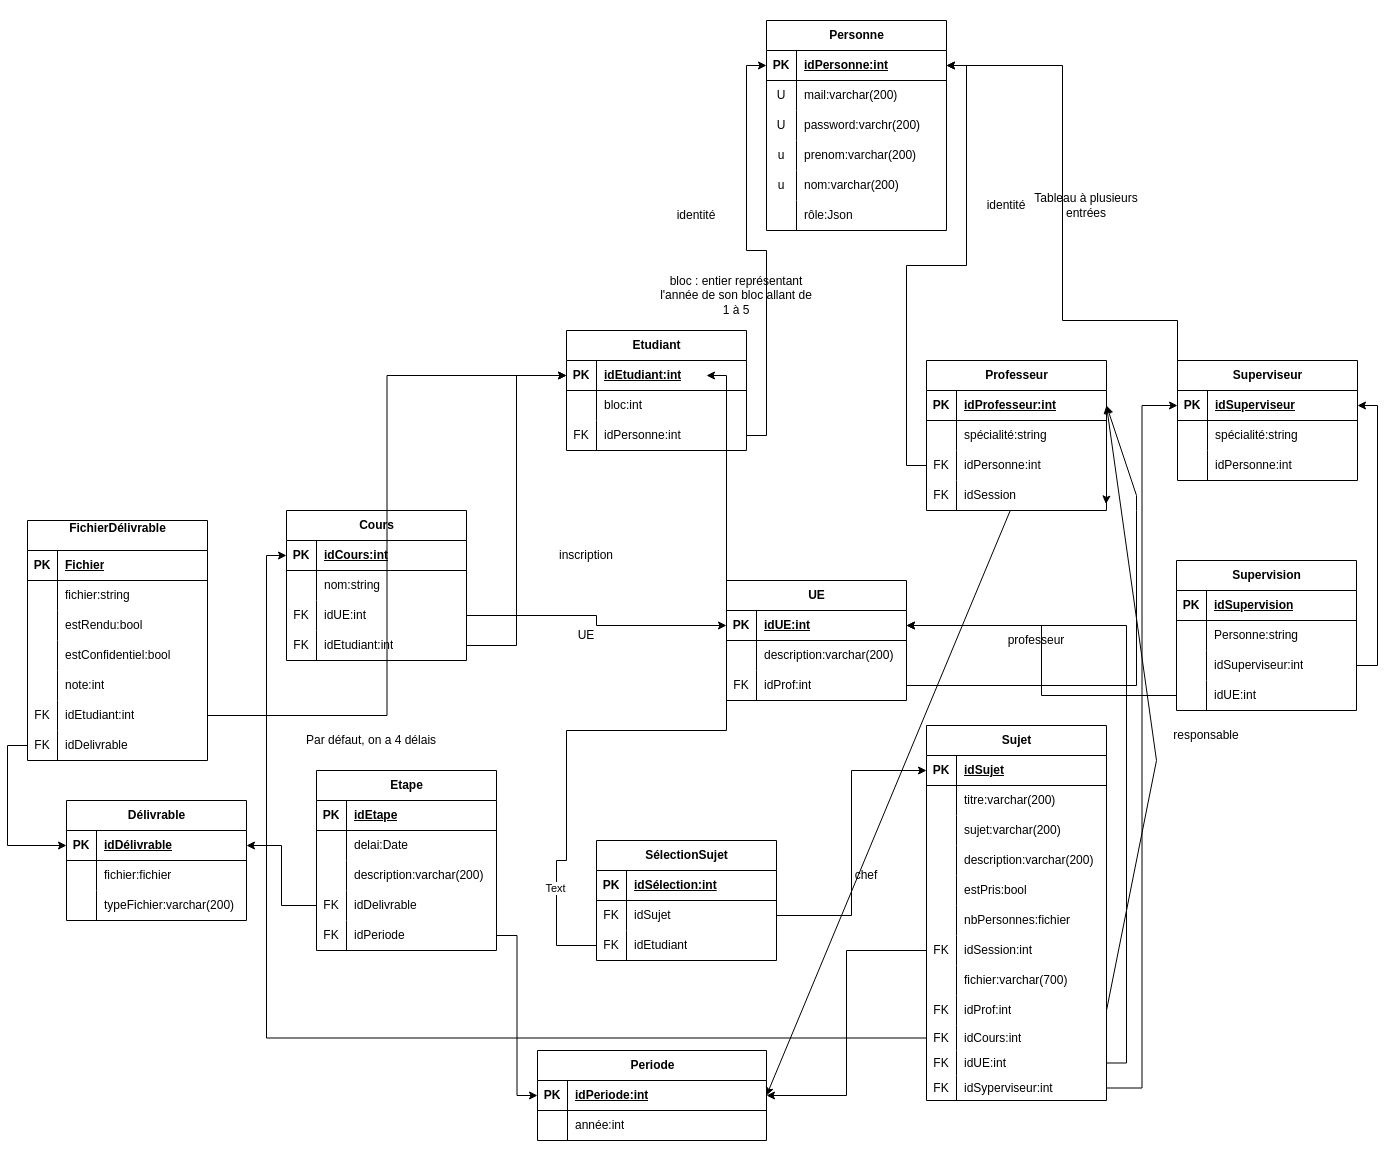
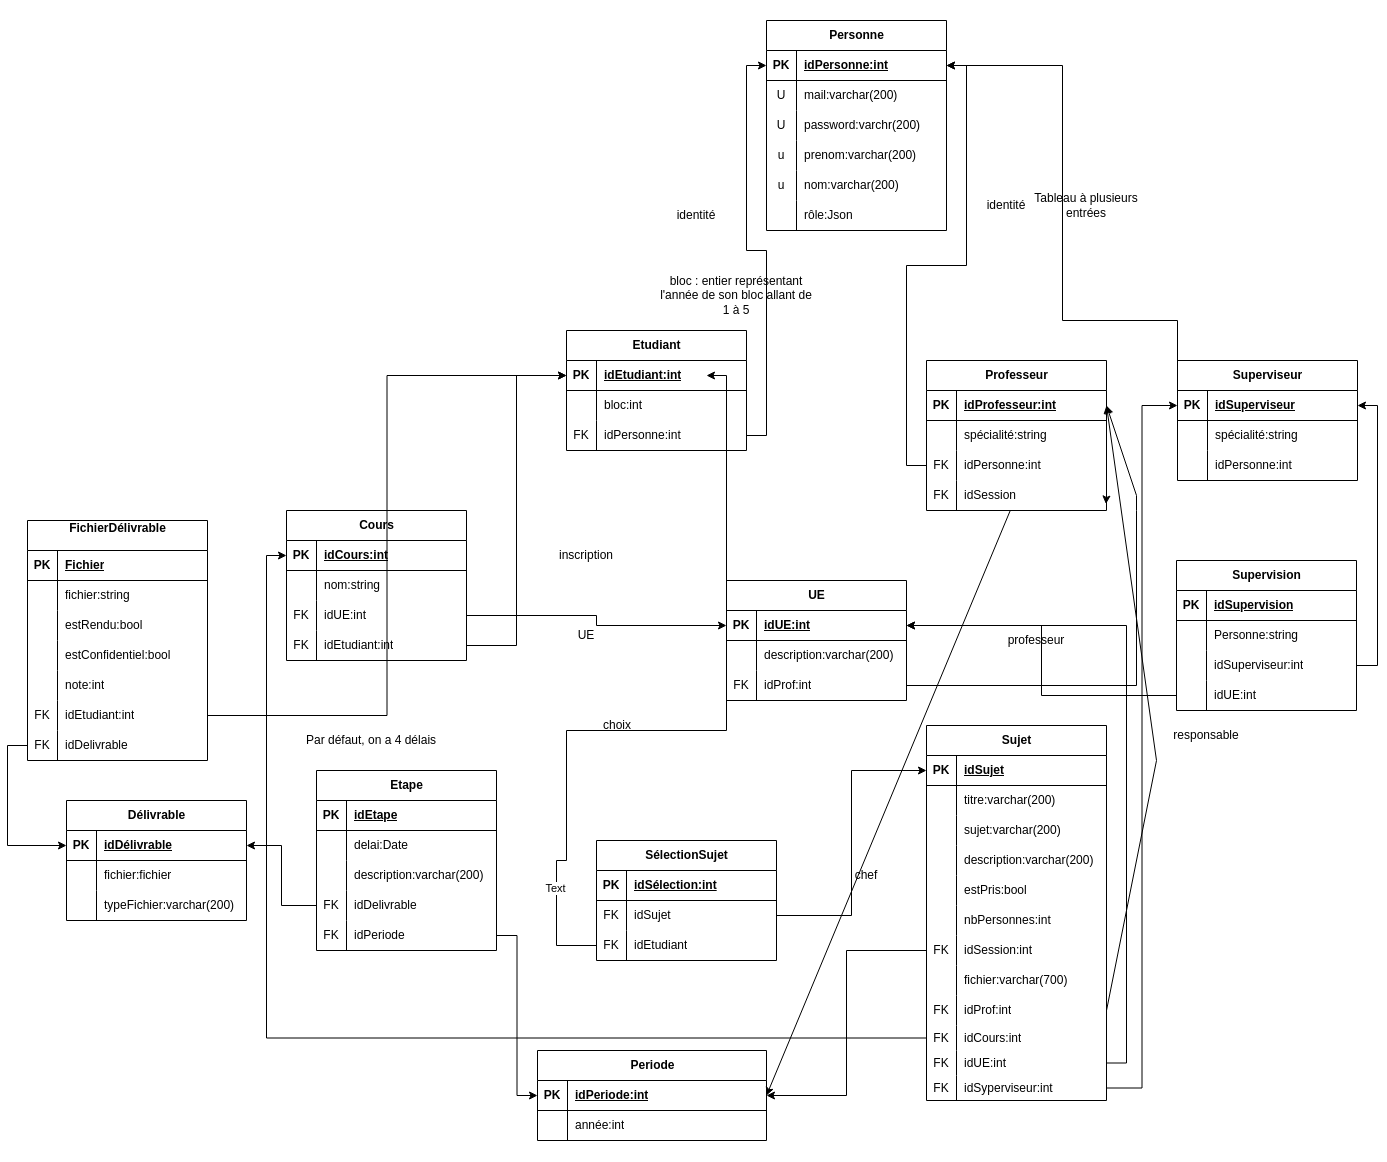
none -> (618, 726)
(1024, 921) -> (1012, 921)
